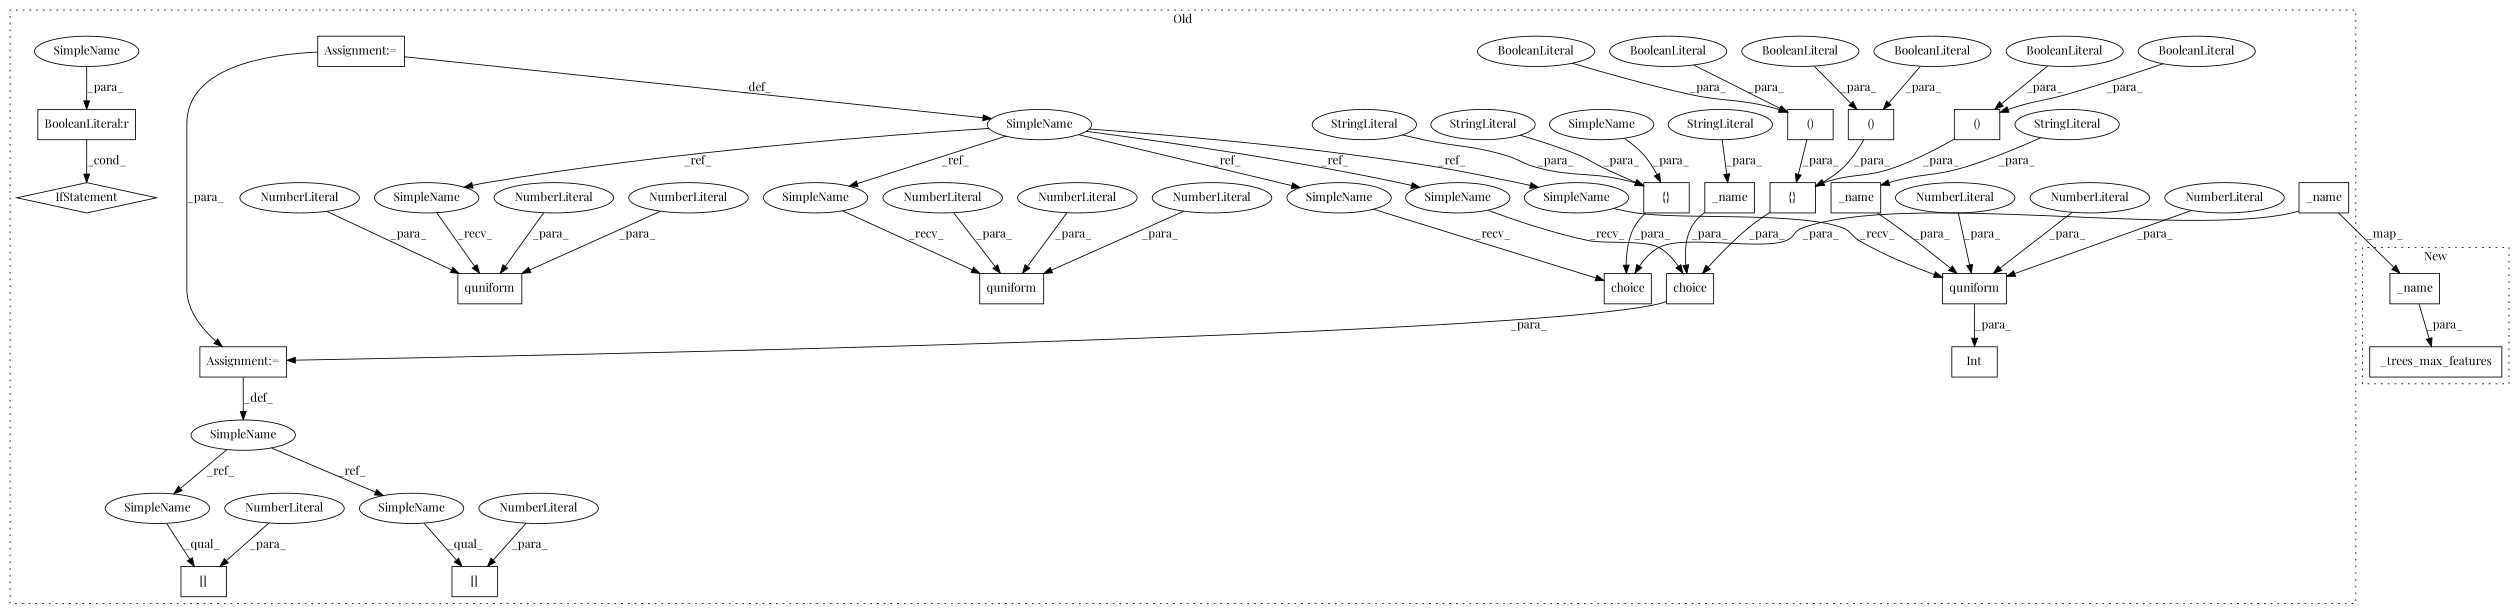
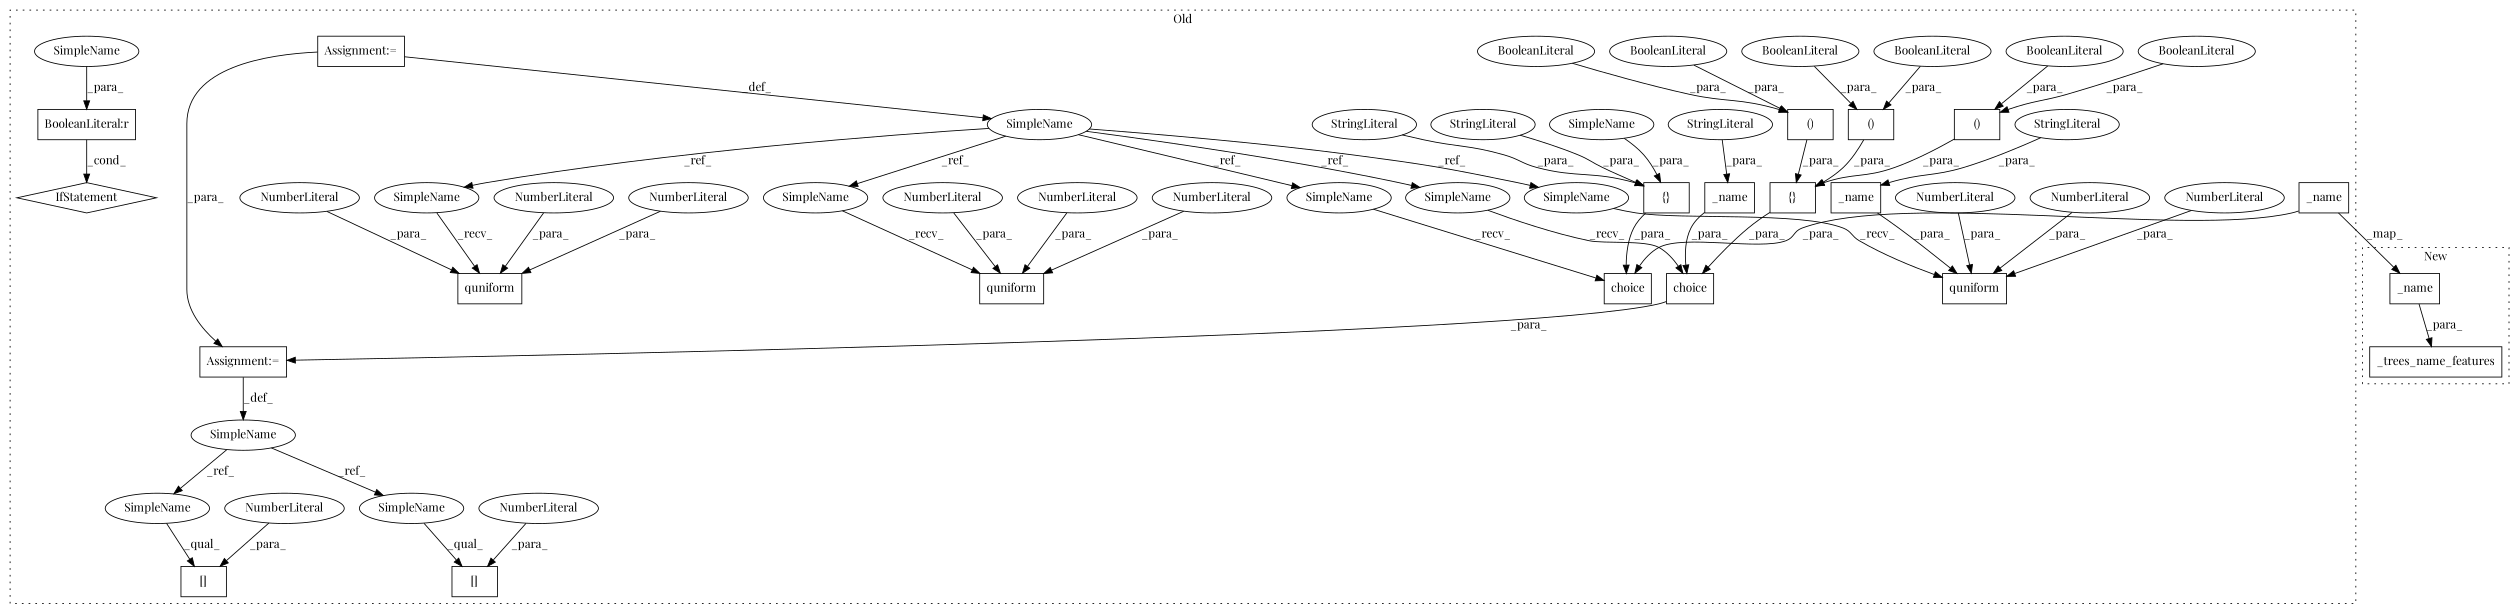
(1975, 362) -> none
(2436, 362) -> (2436, 362)
